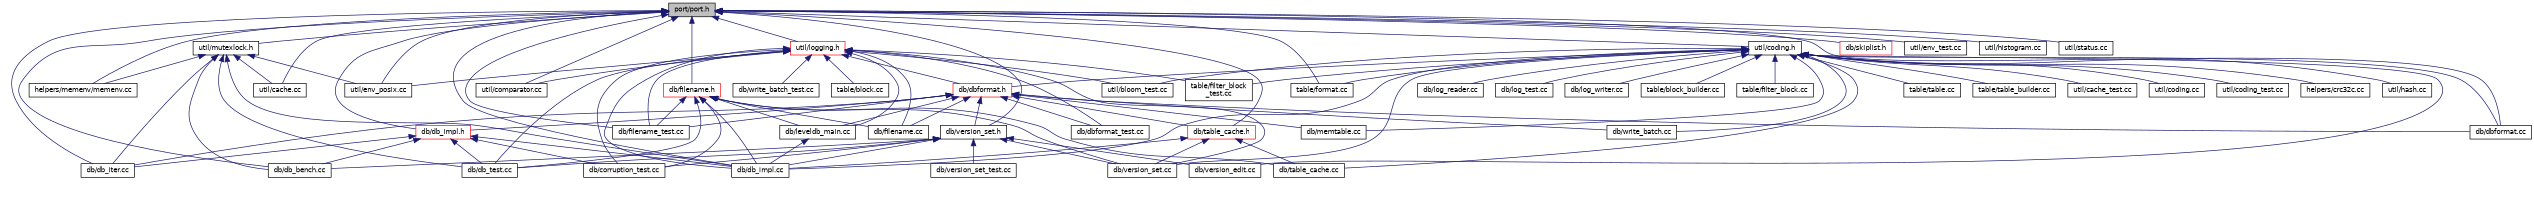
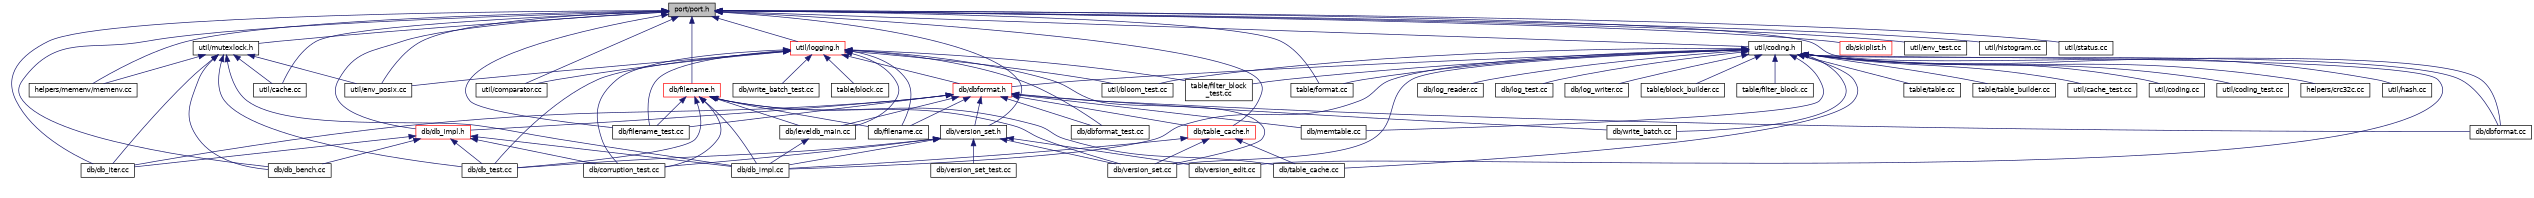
(462, 99) -> none
(620, 99) -> none
(692, 152) -> none
